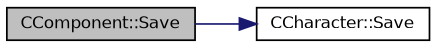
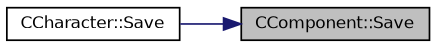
(217, 24) -> (202, 24)
